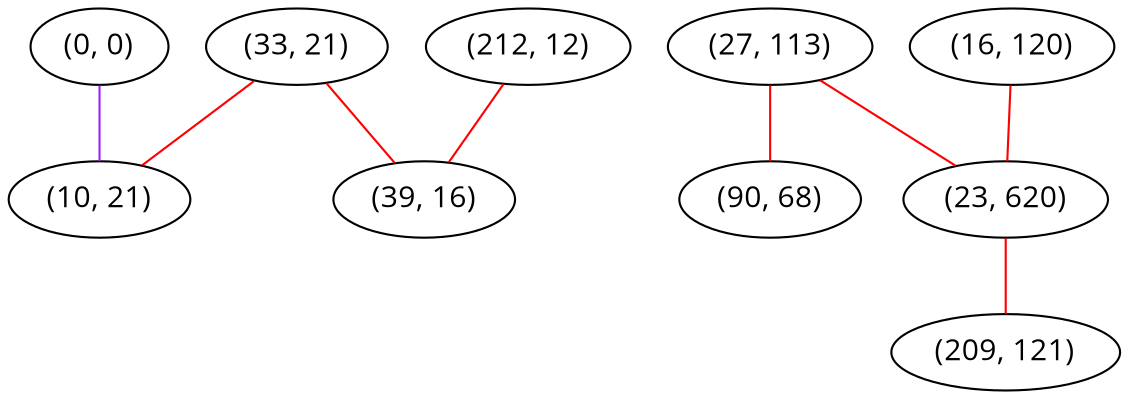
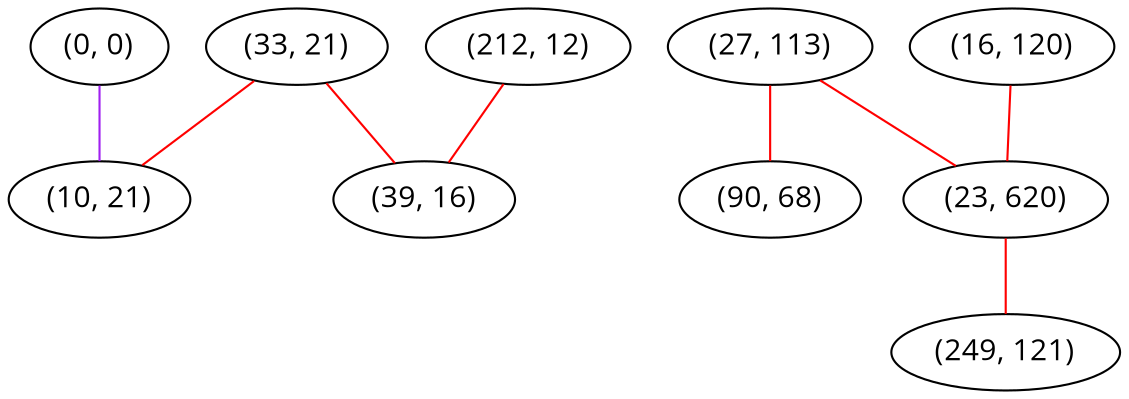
(1006, 352) -> (1006, 352)
